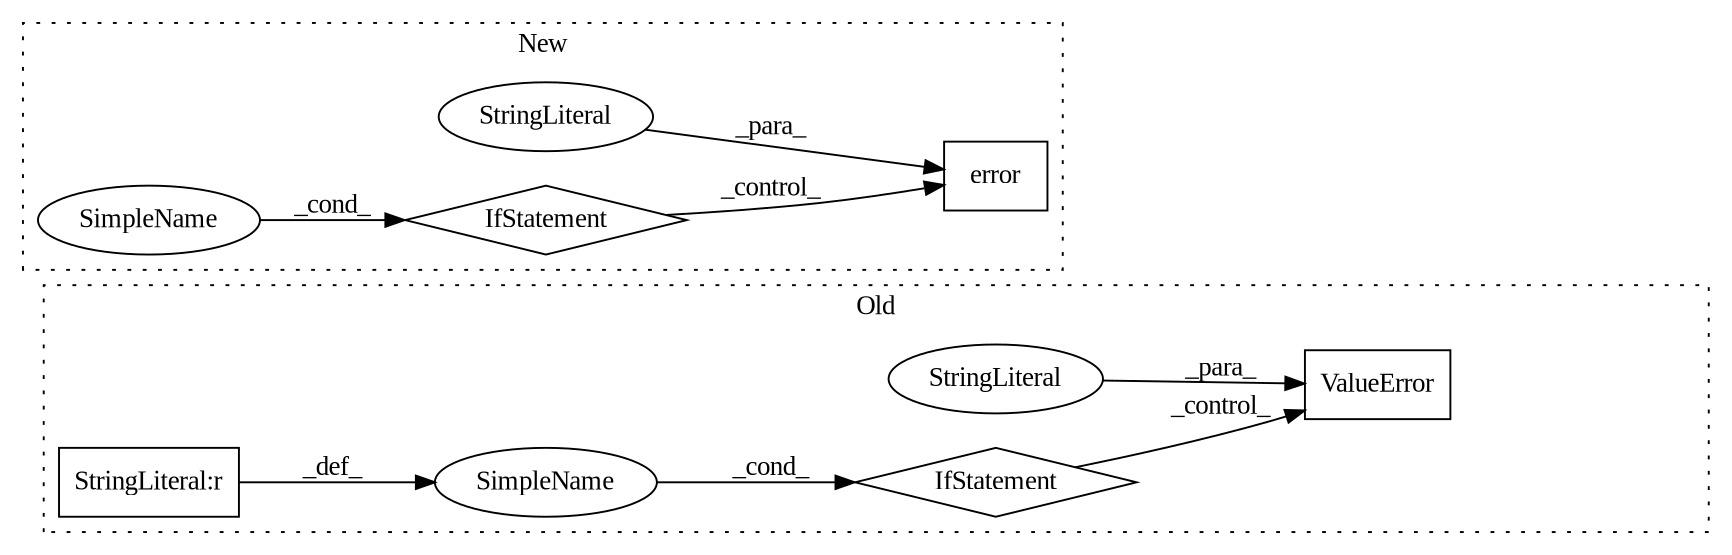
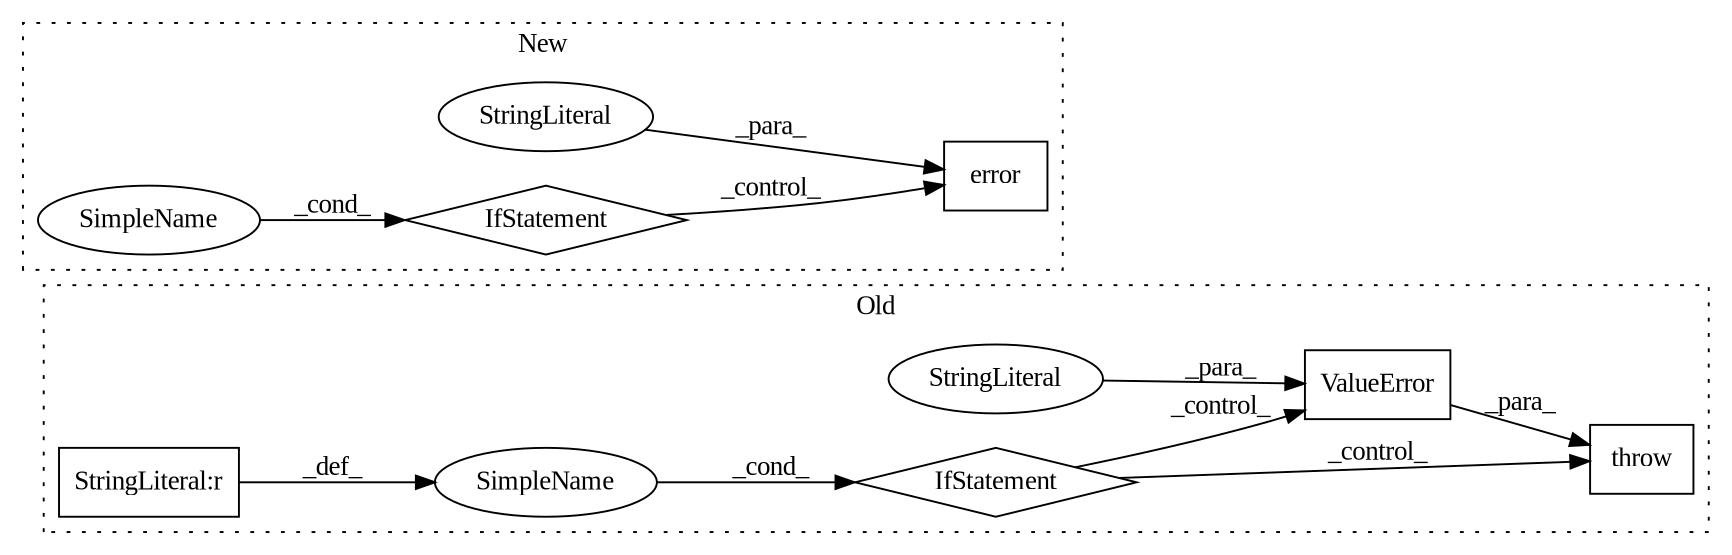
none -> (1642, 459)
